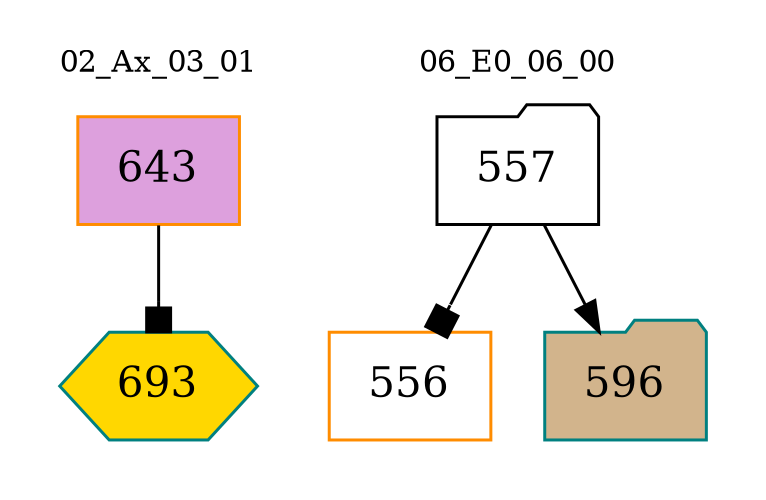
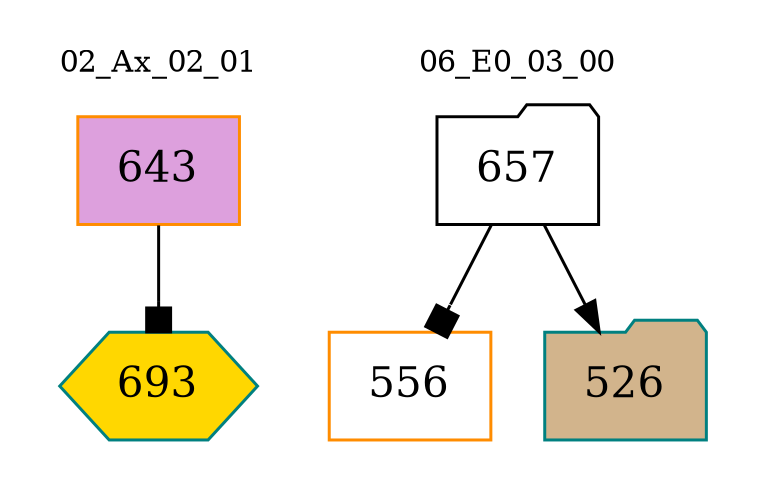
(159, 64) -> (159, 64)
(518, 64) -> (518, 64)
(518, 171) -> (518, 171)
(626, 386) -> (626, 386)
